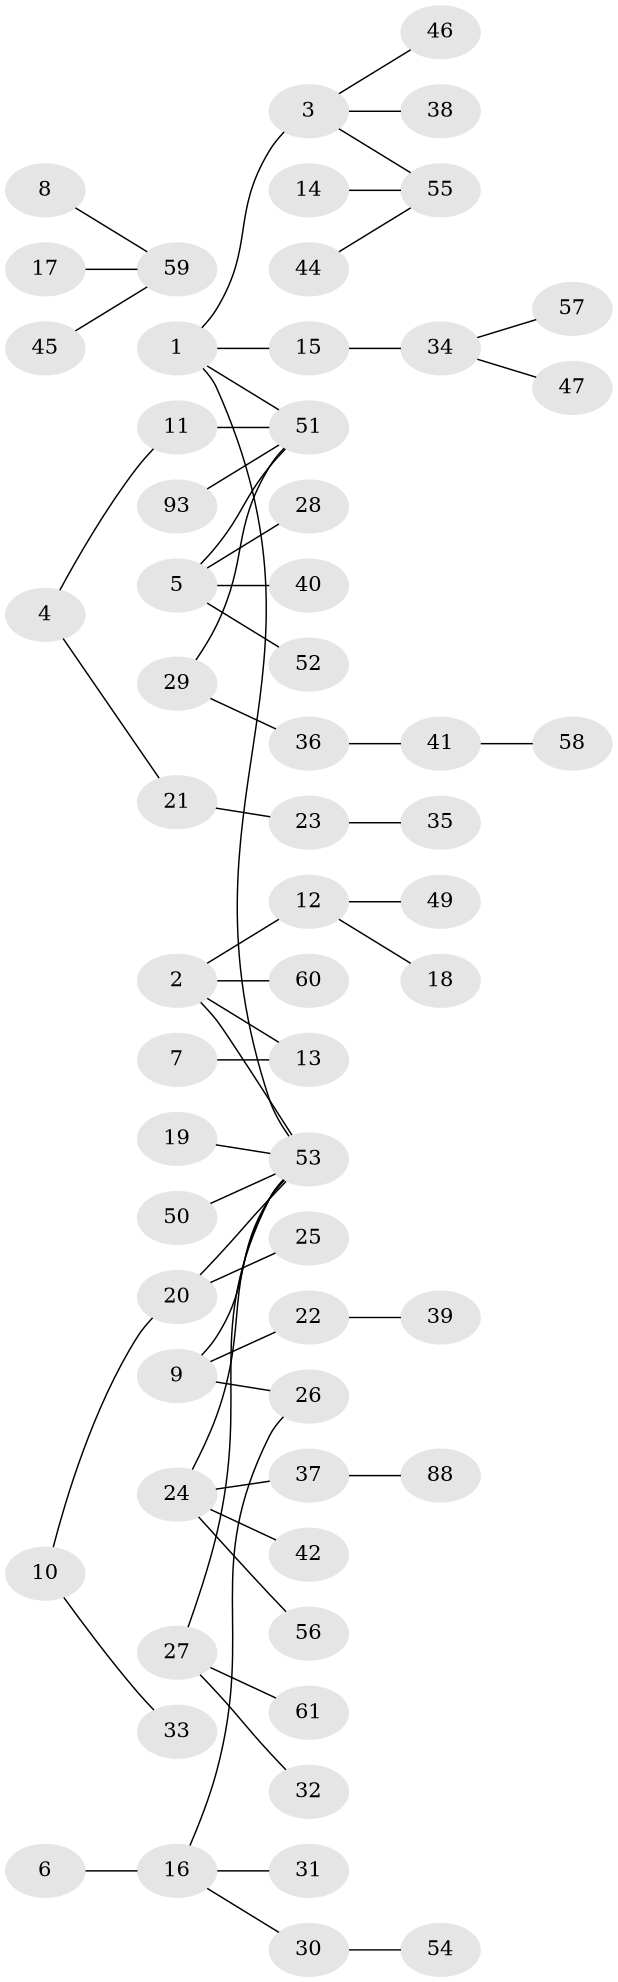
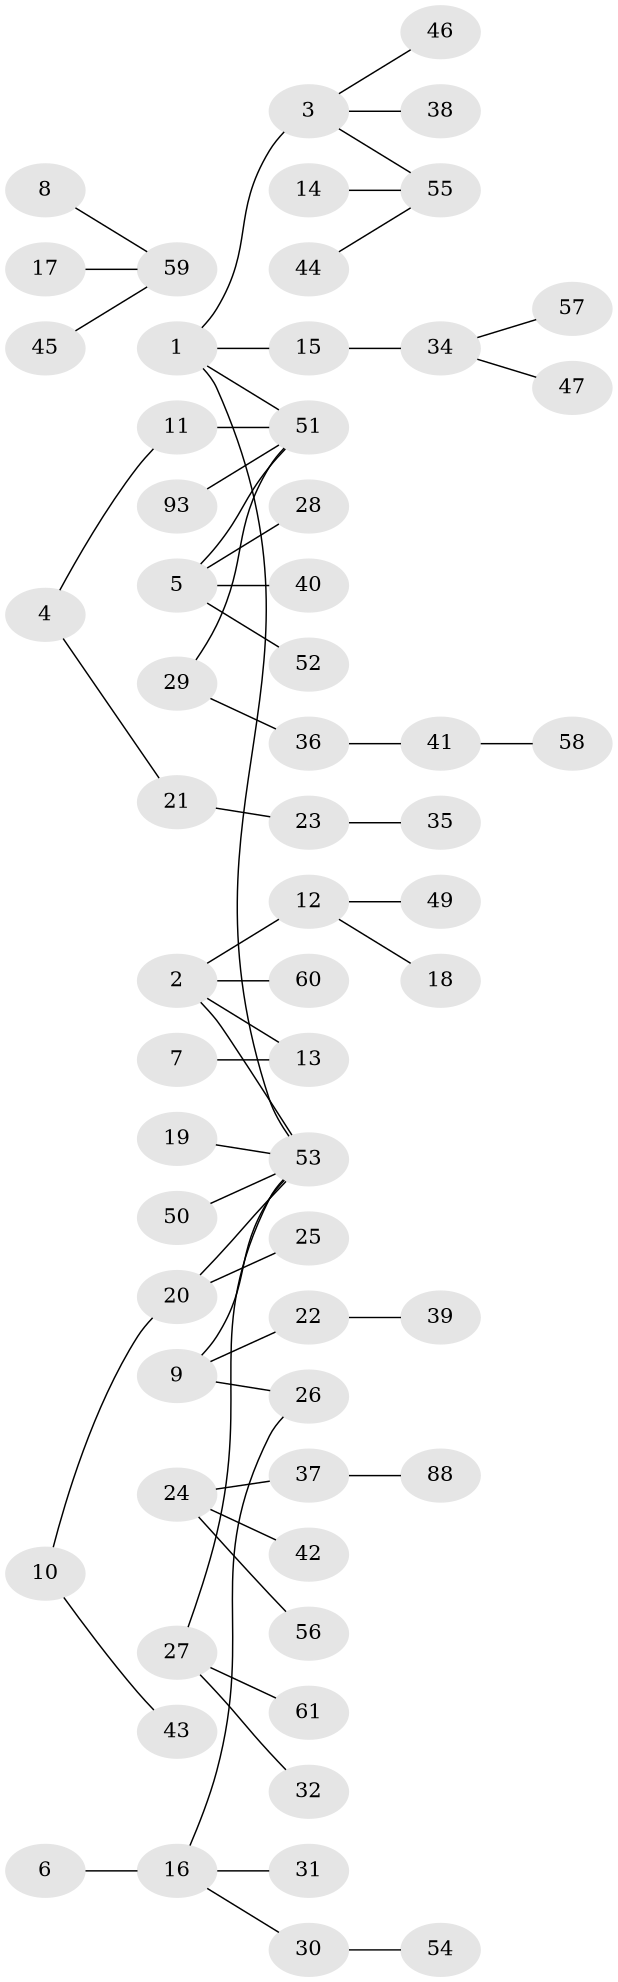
(222, 1399) -> none
(177, 1732) -> (177, 1732)
